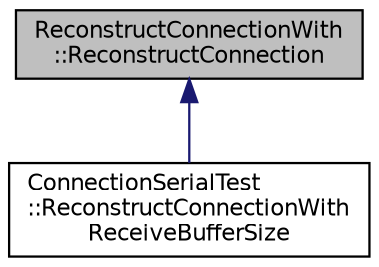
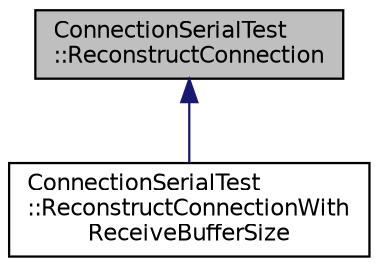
(189, 44) -> (189, 44)
